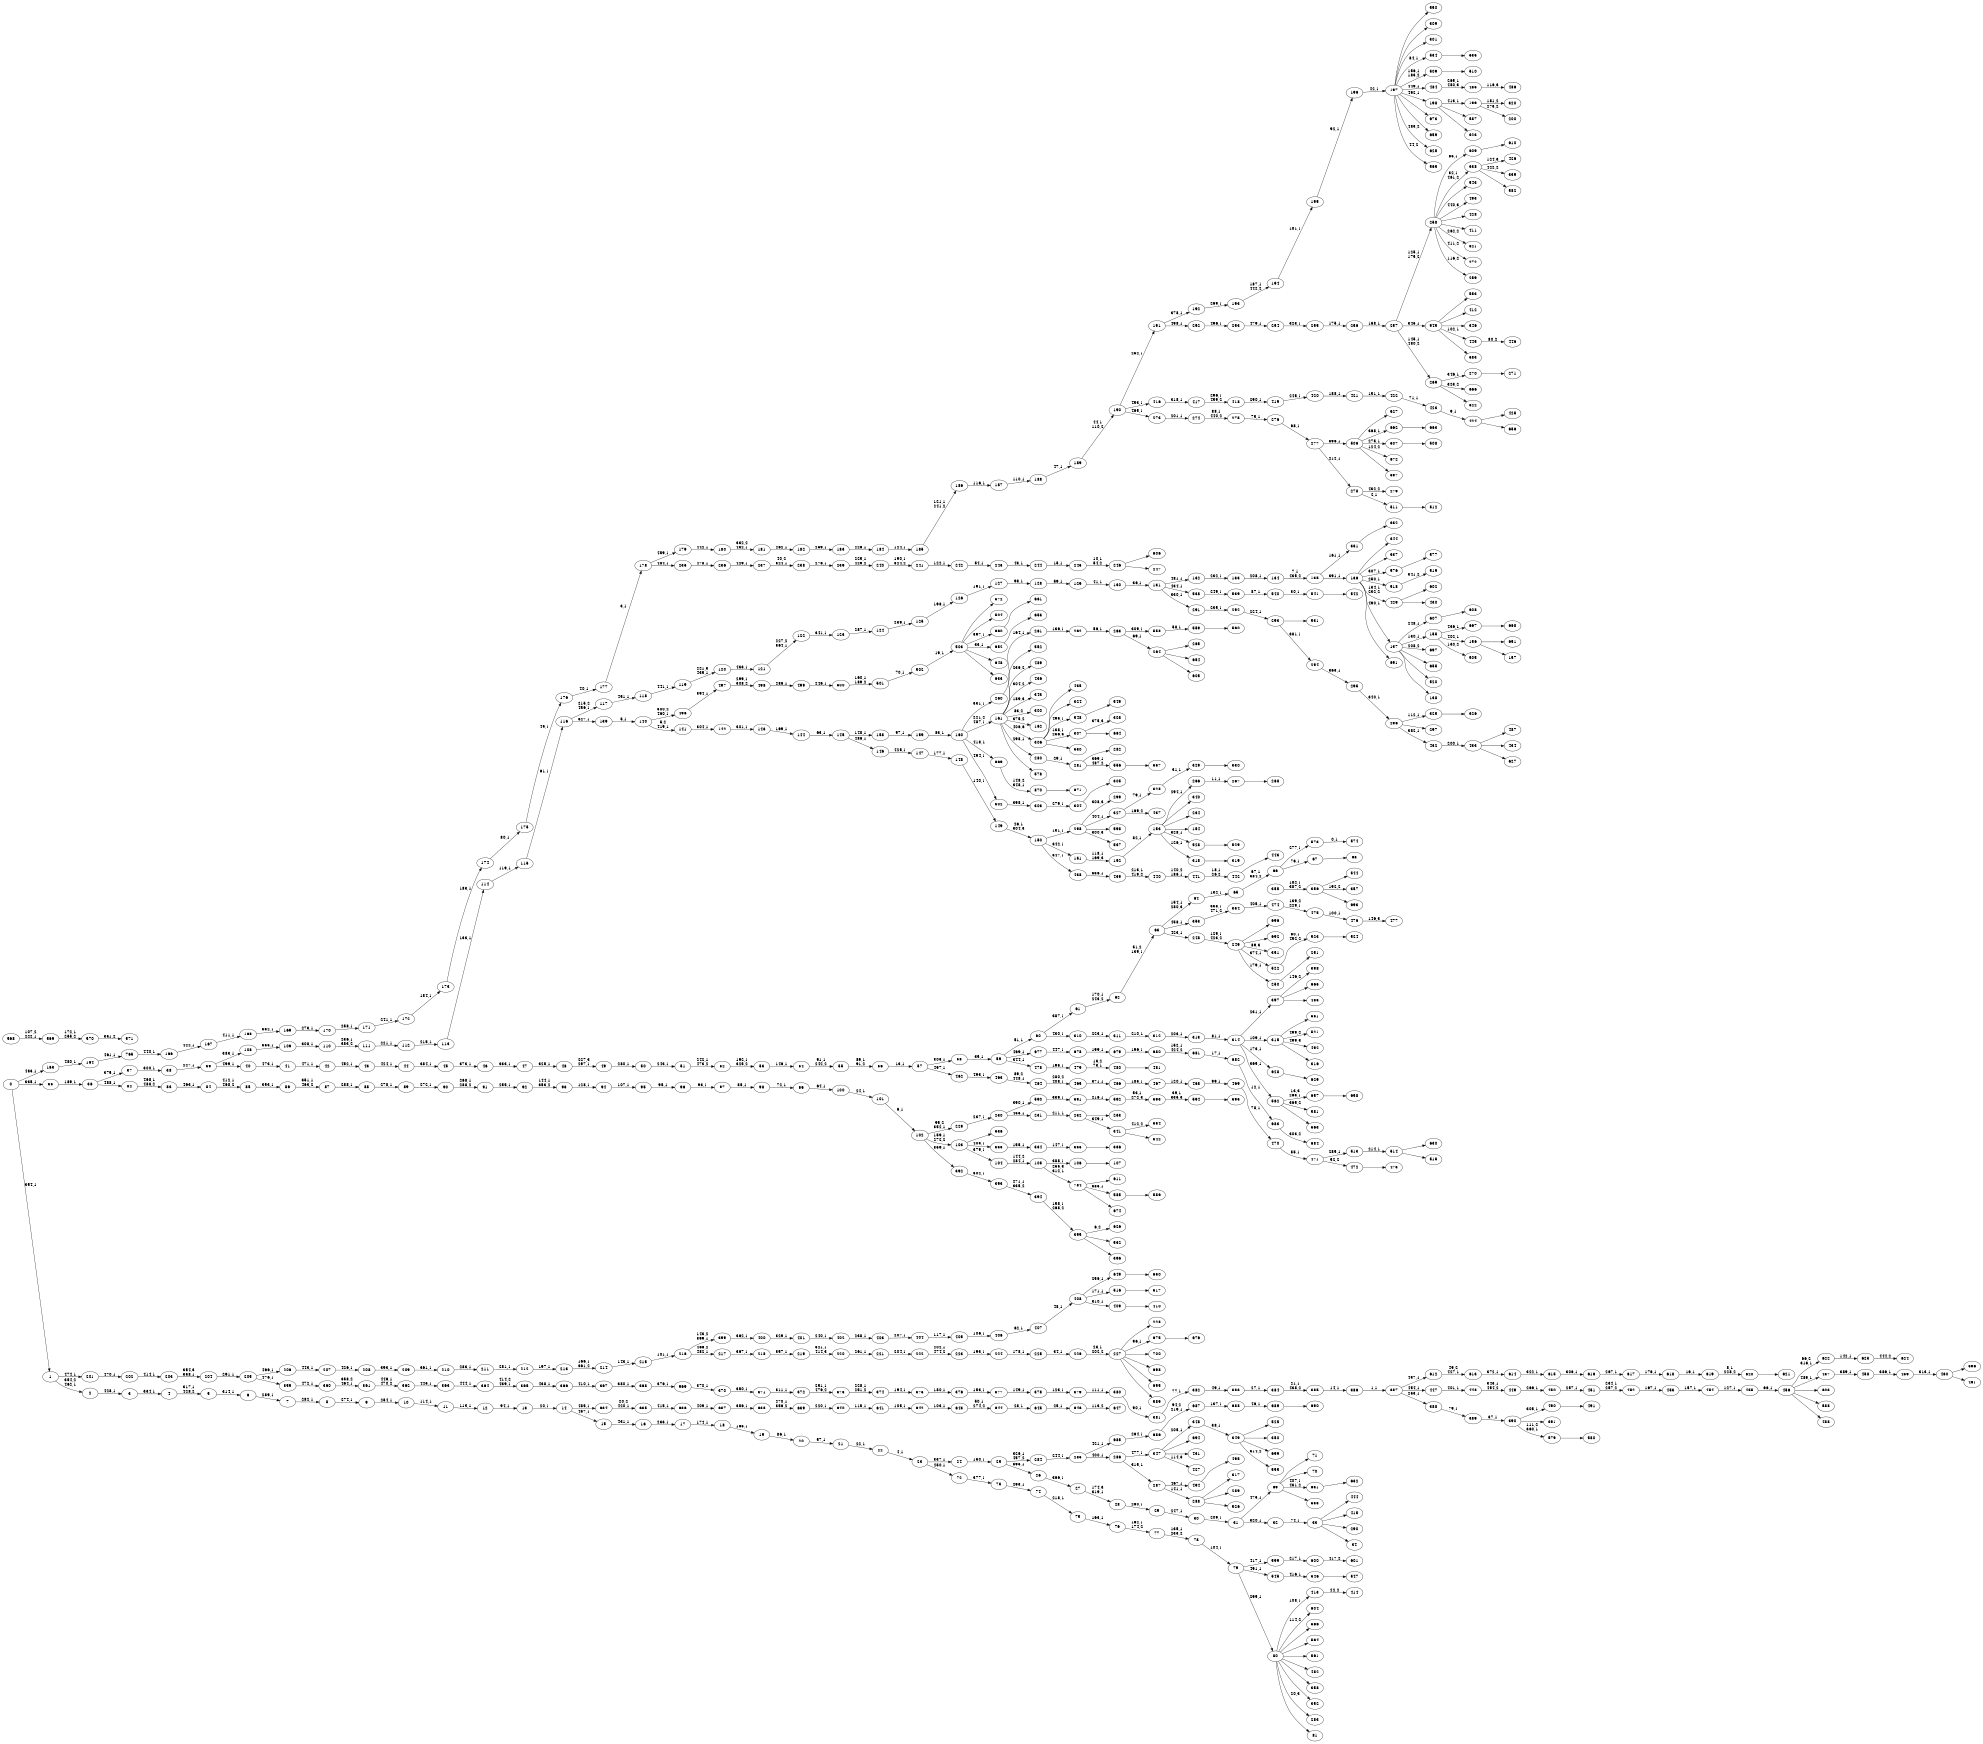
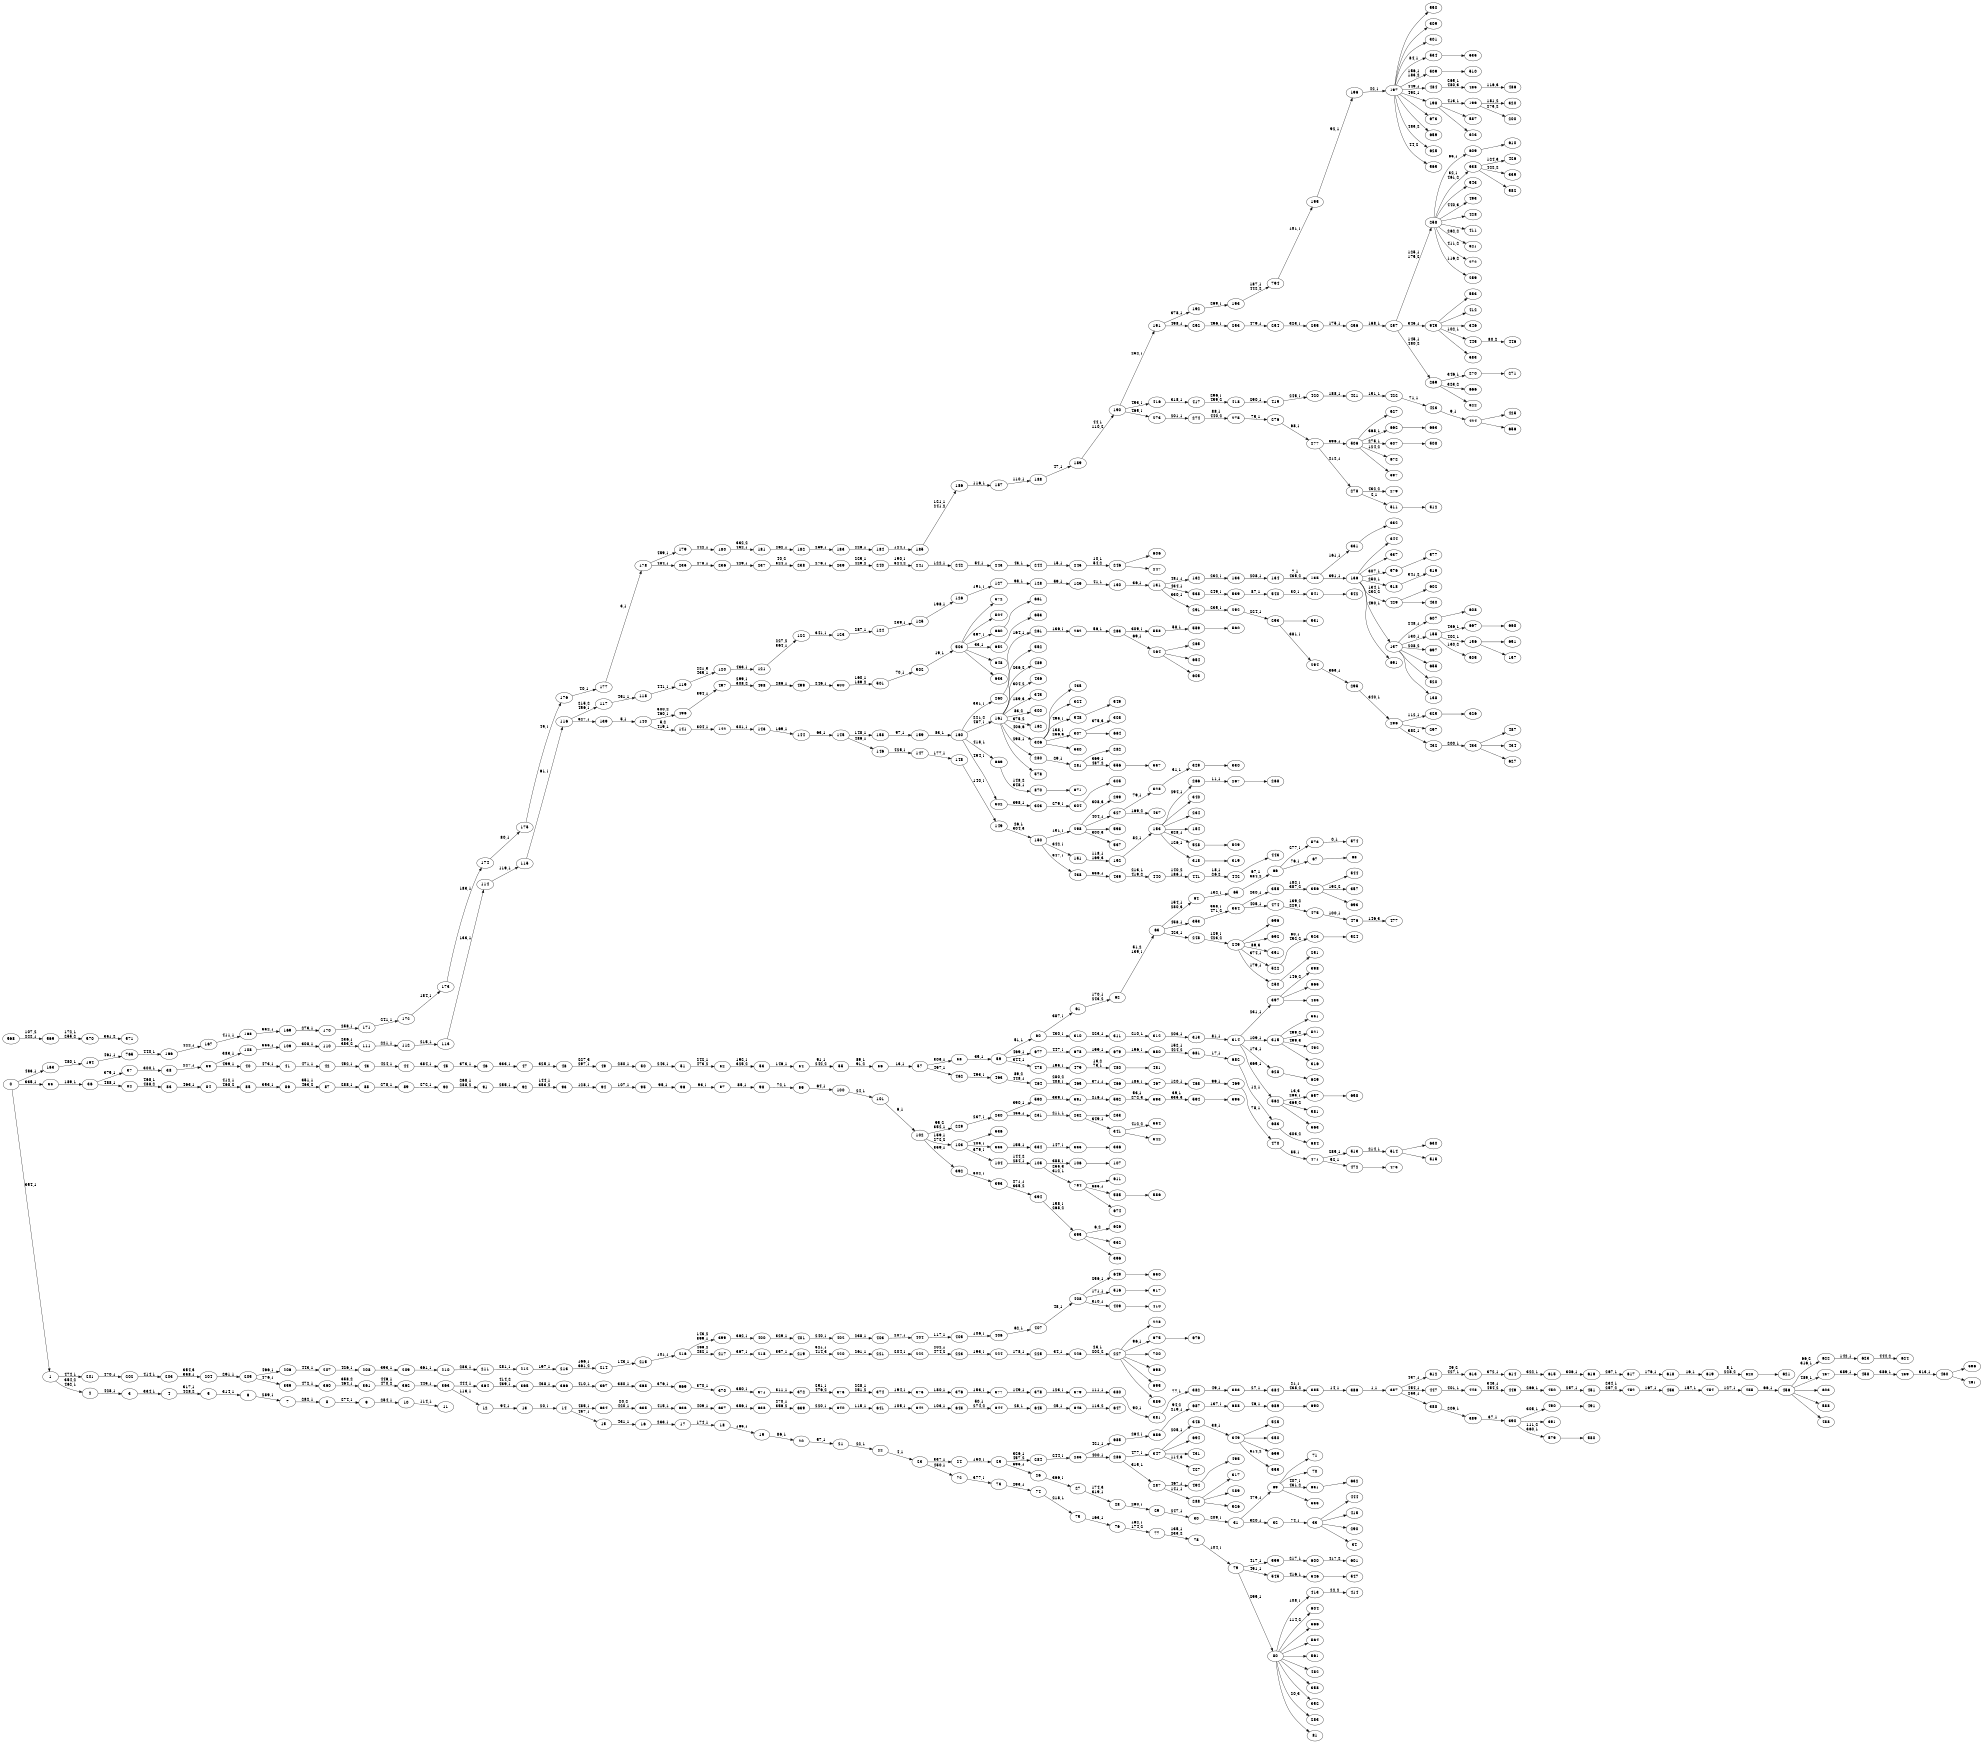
(1275, 284) -> (1275, 284)
none -> (1254, 899)
(1335, 1160) -> (1335, 1160)
(464, 1408) -> (464, 1396)
(1453, 1409) -> (1453, 1409)
